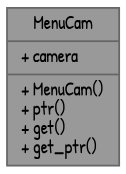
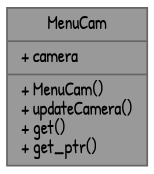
(44, 110) -> (77, 110)
